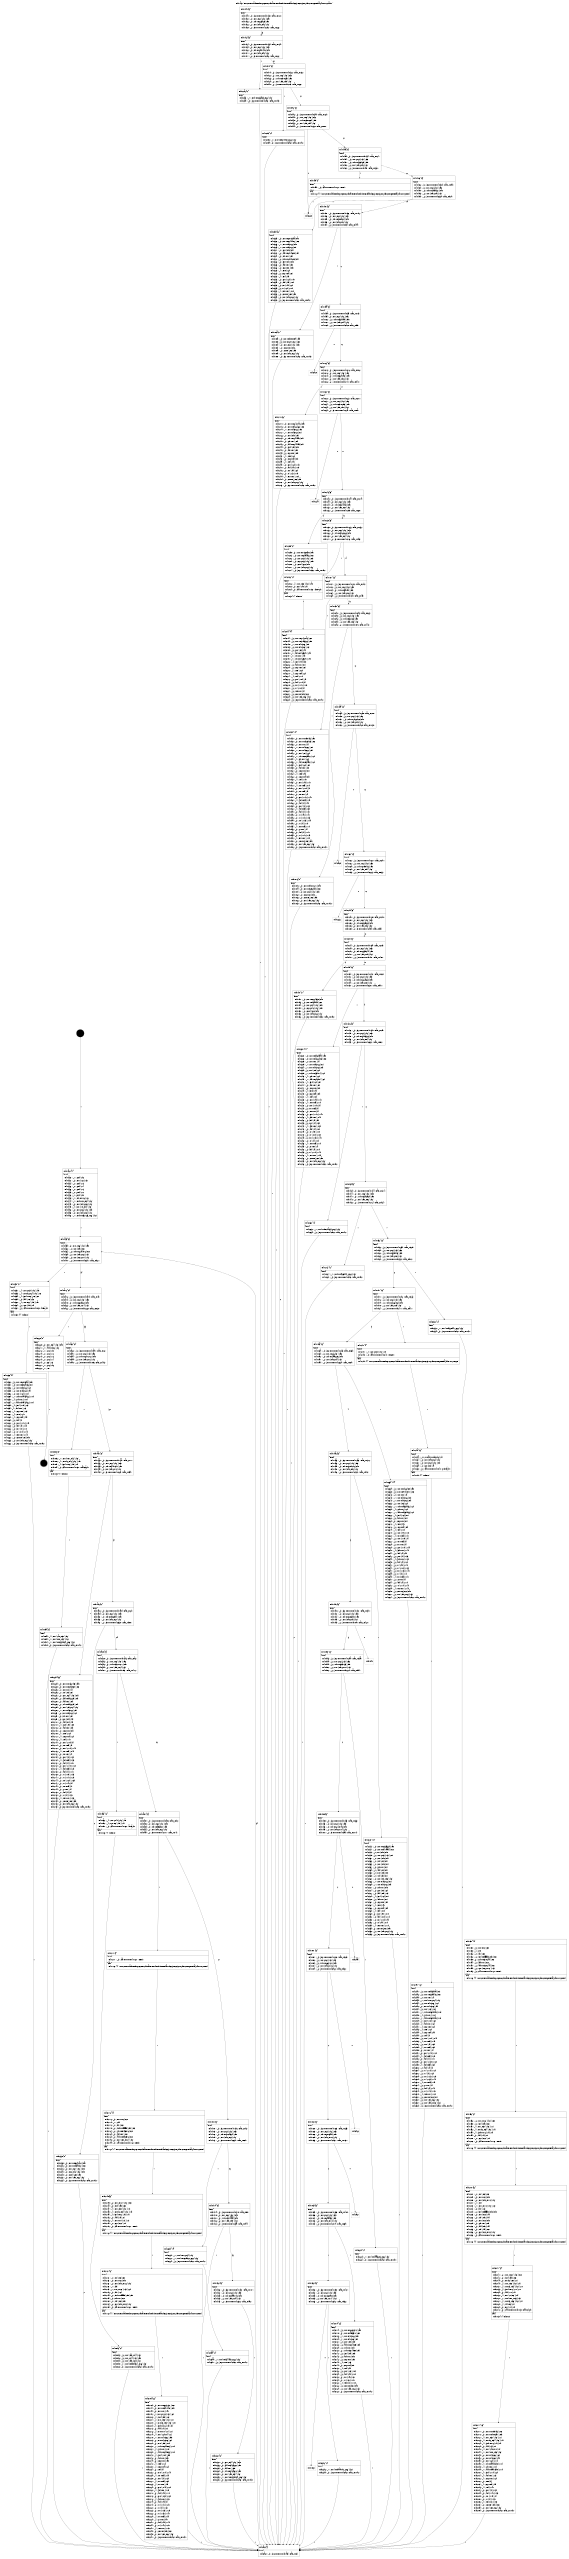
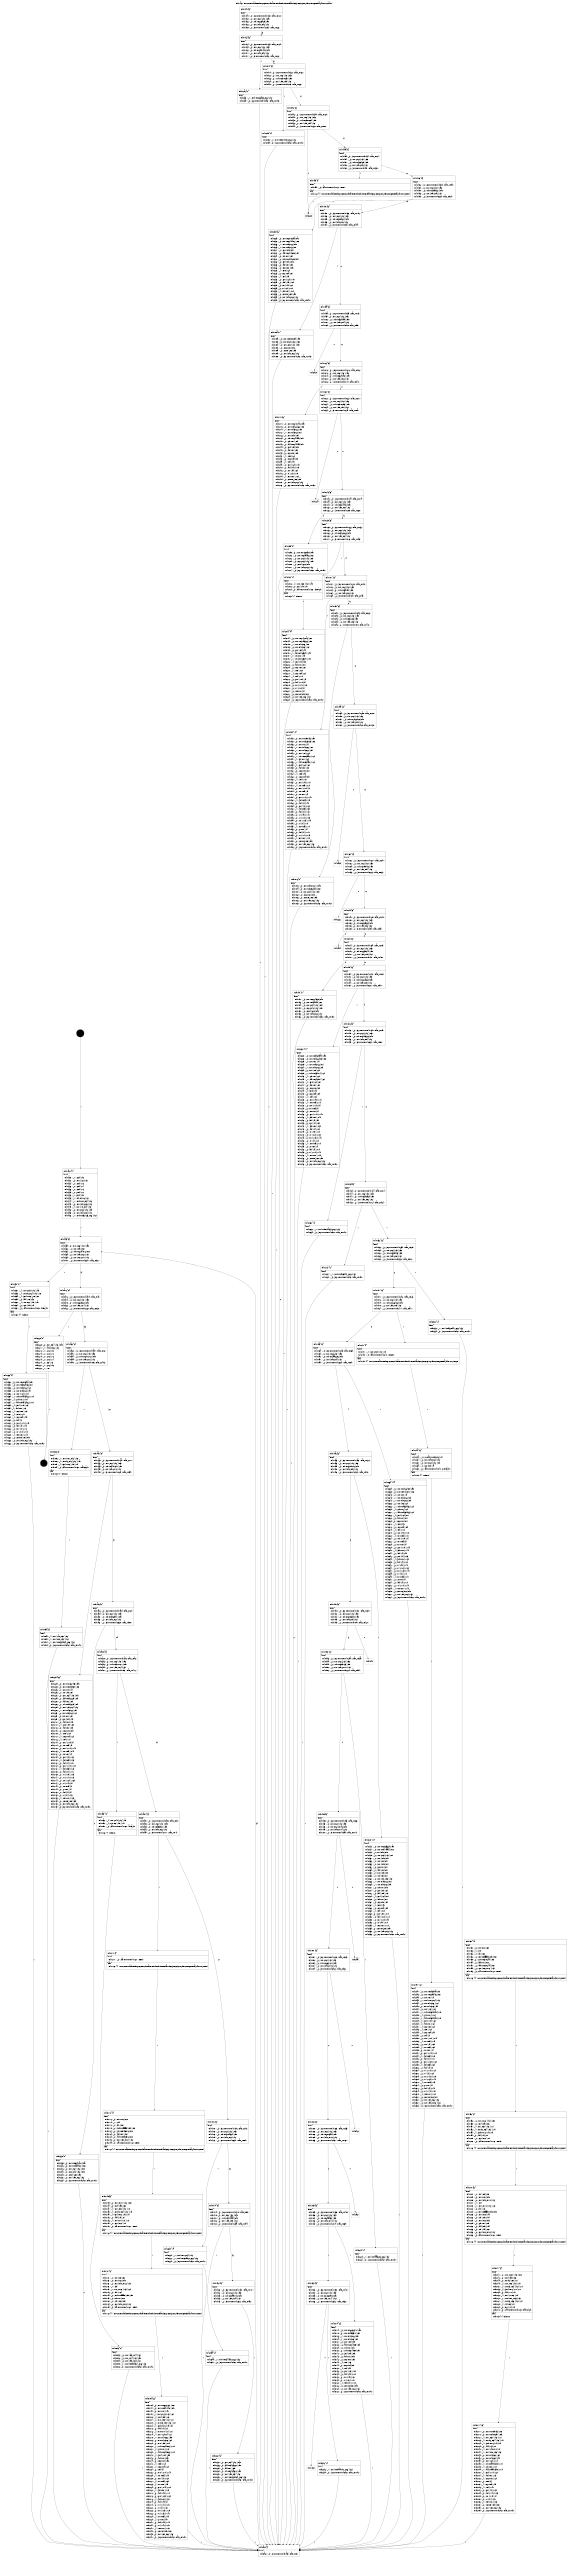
none -> (337, 948)
